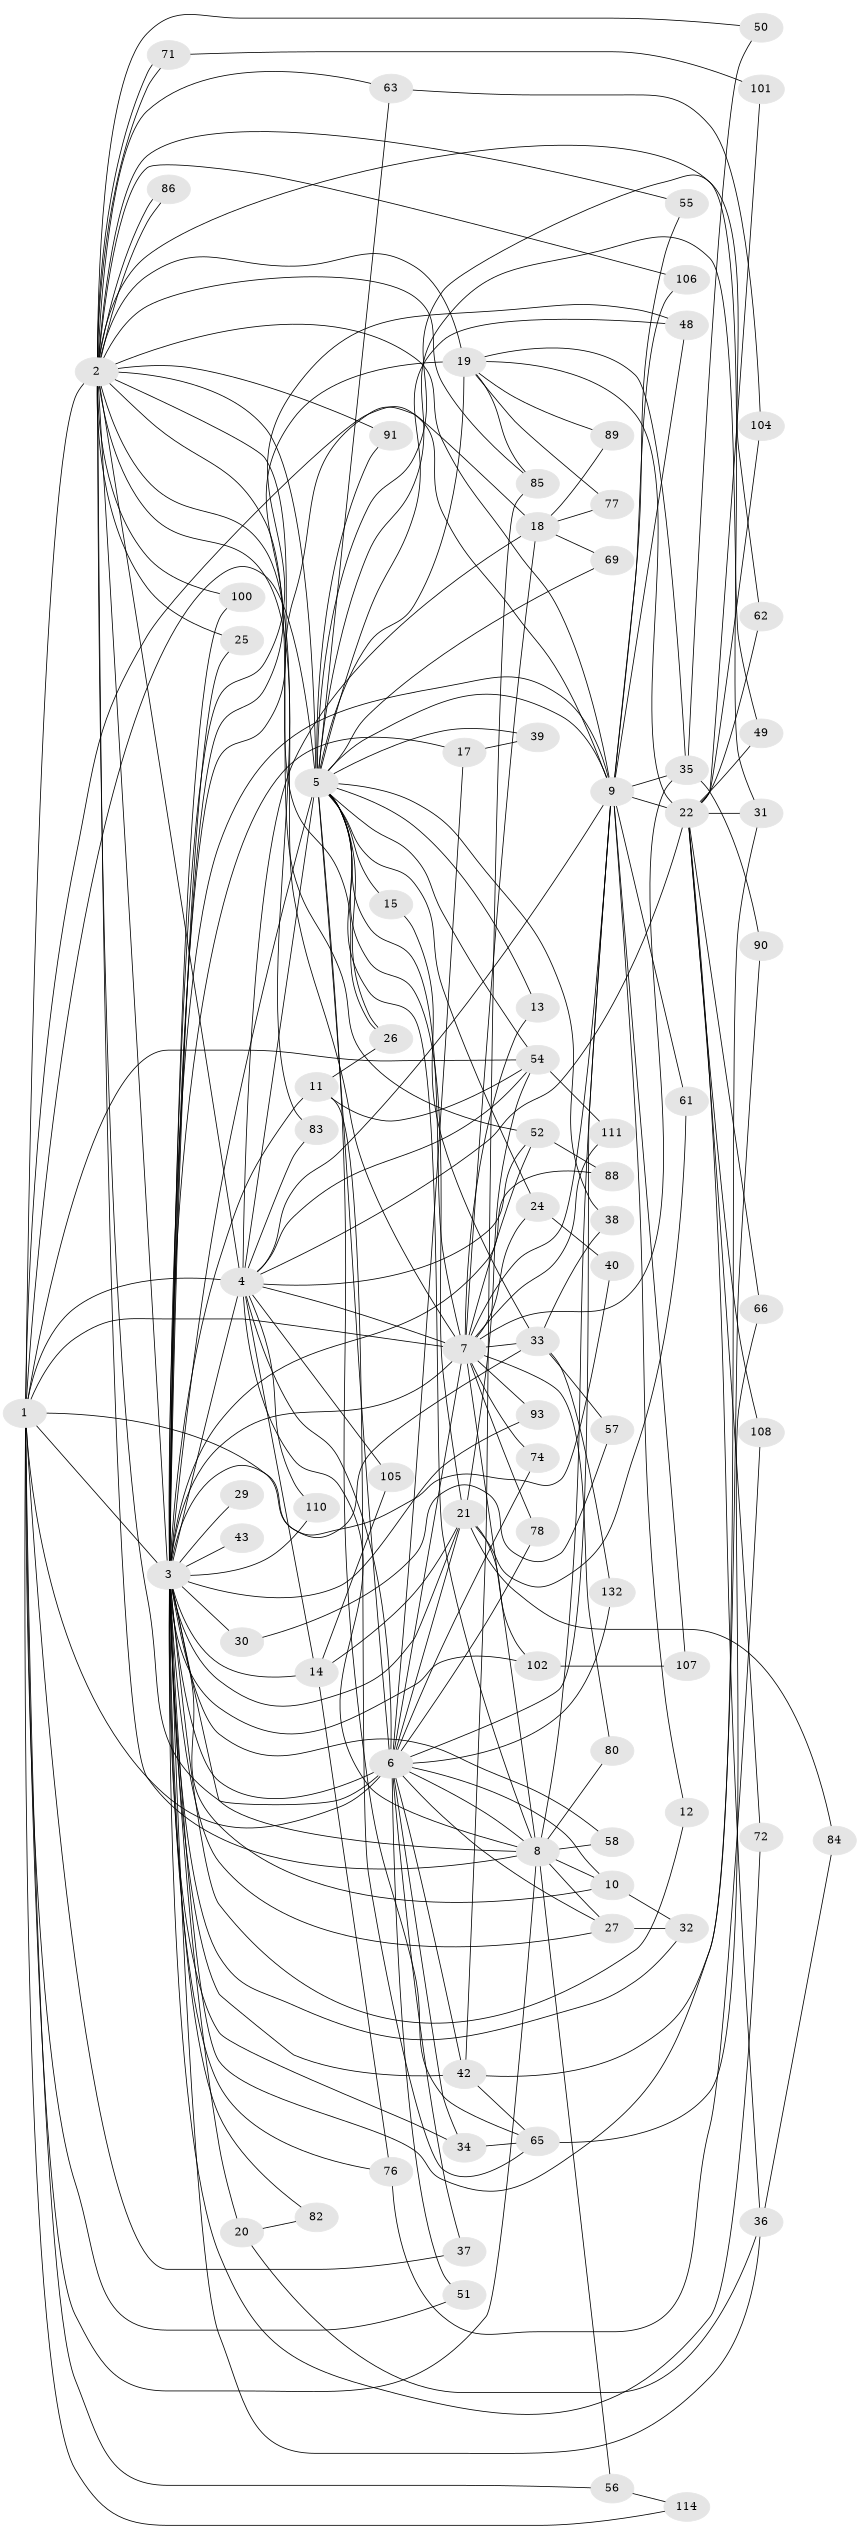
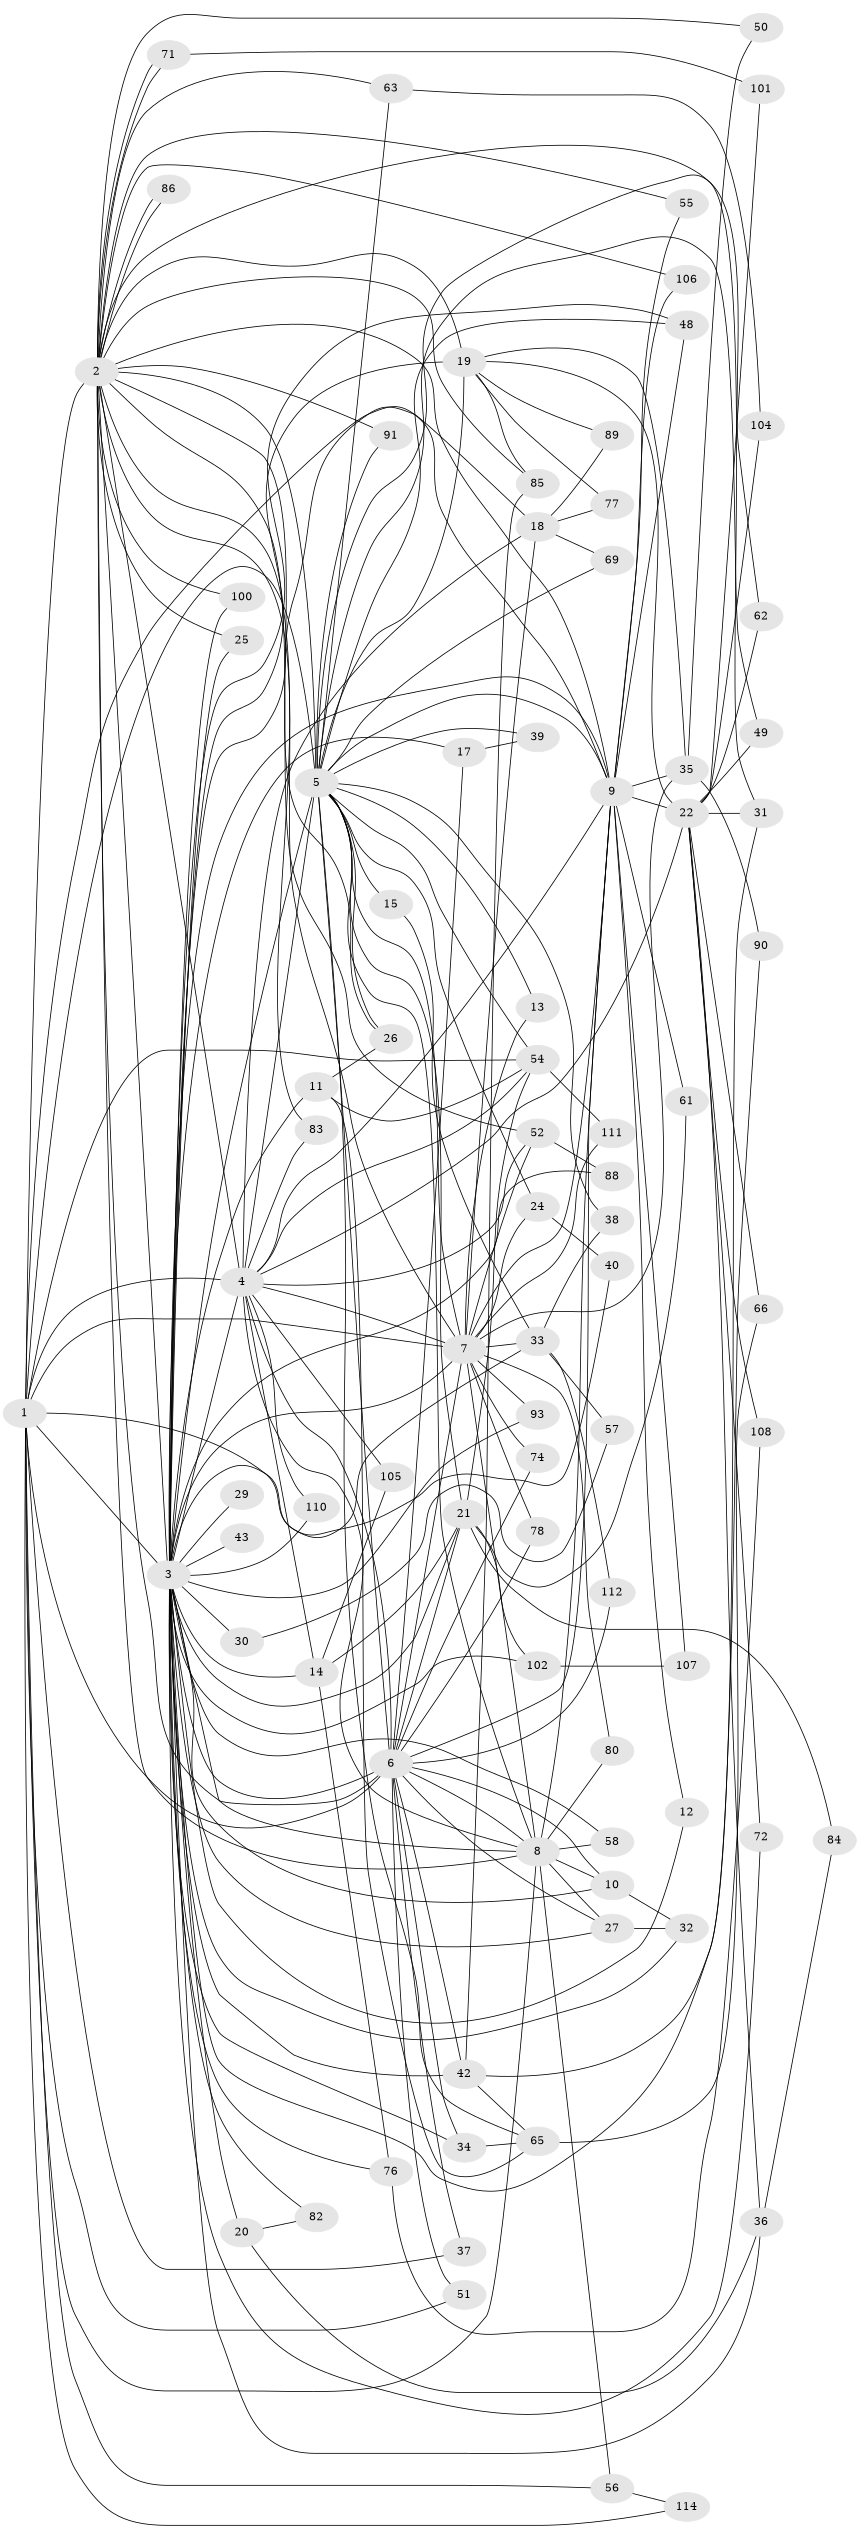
(612, 1593) -> (612, 1593)
